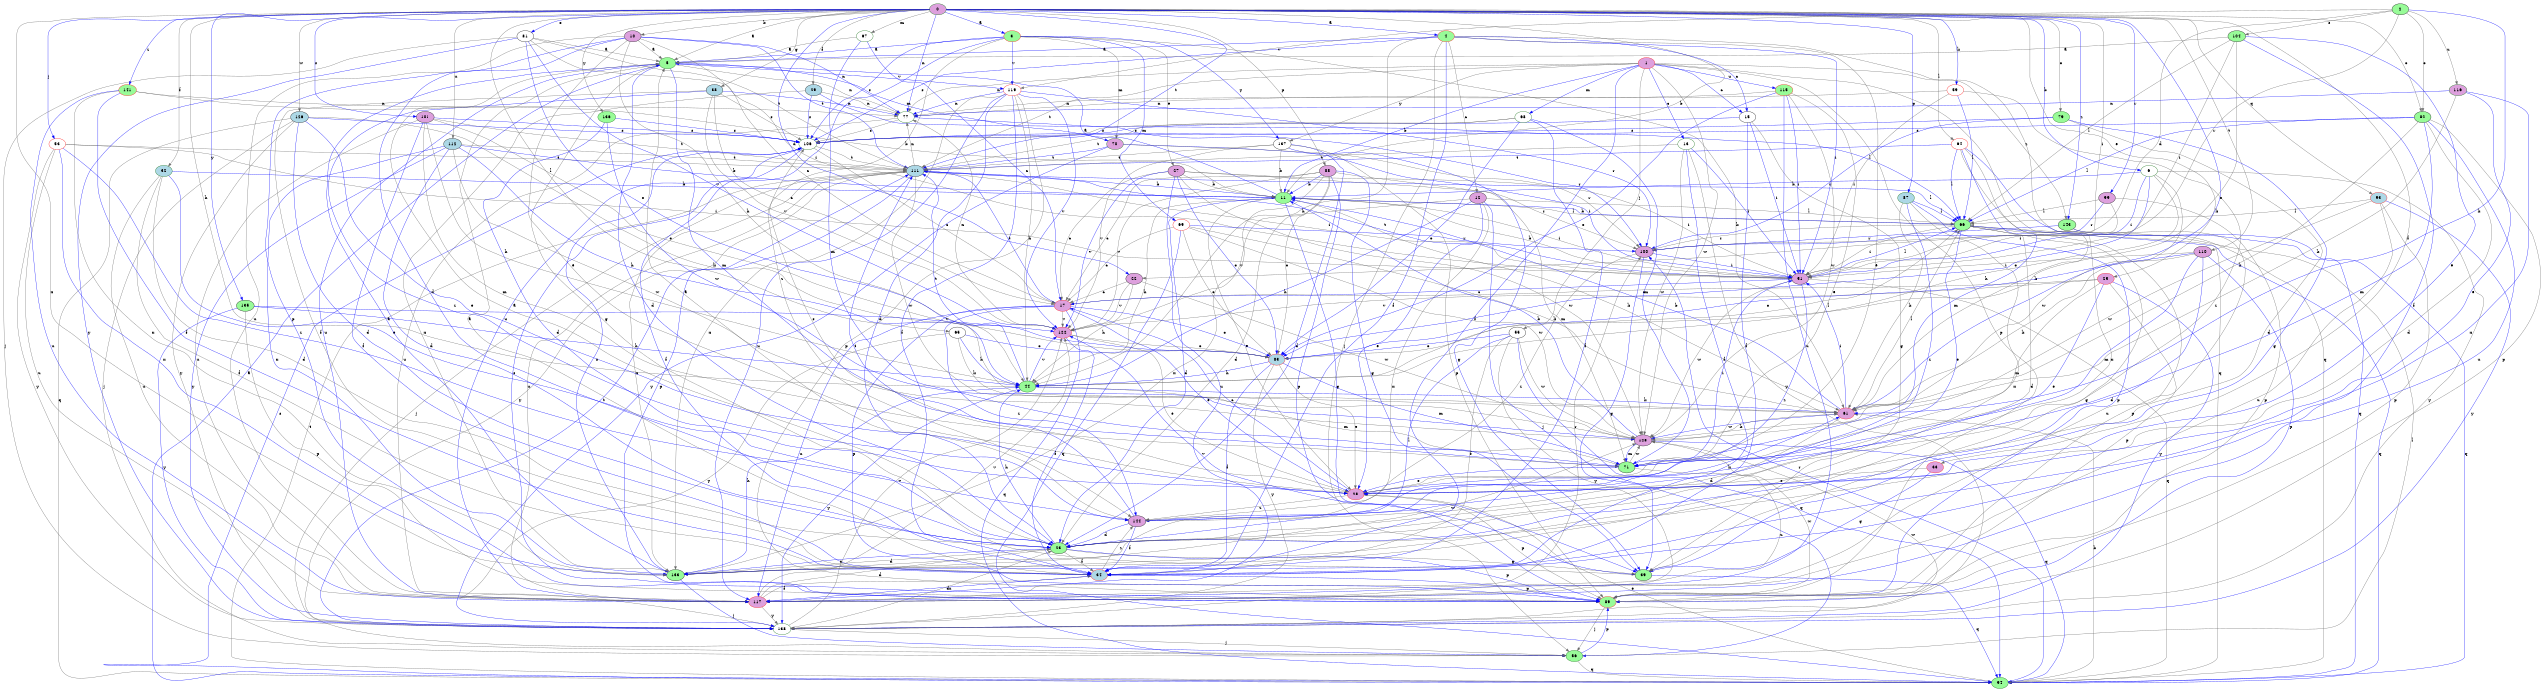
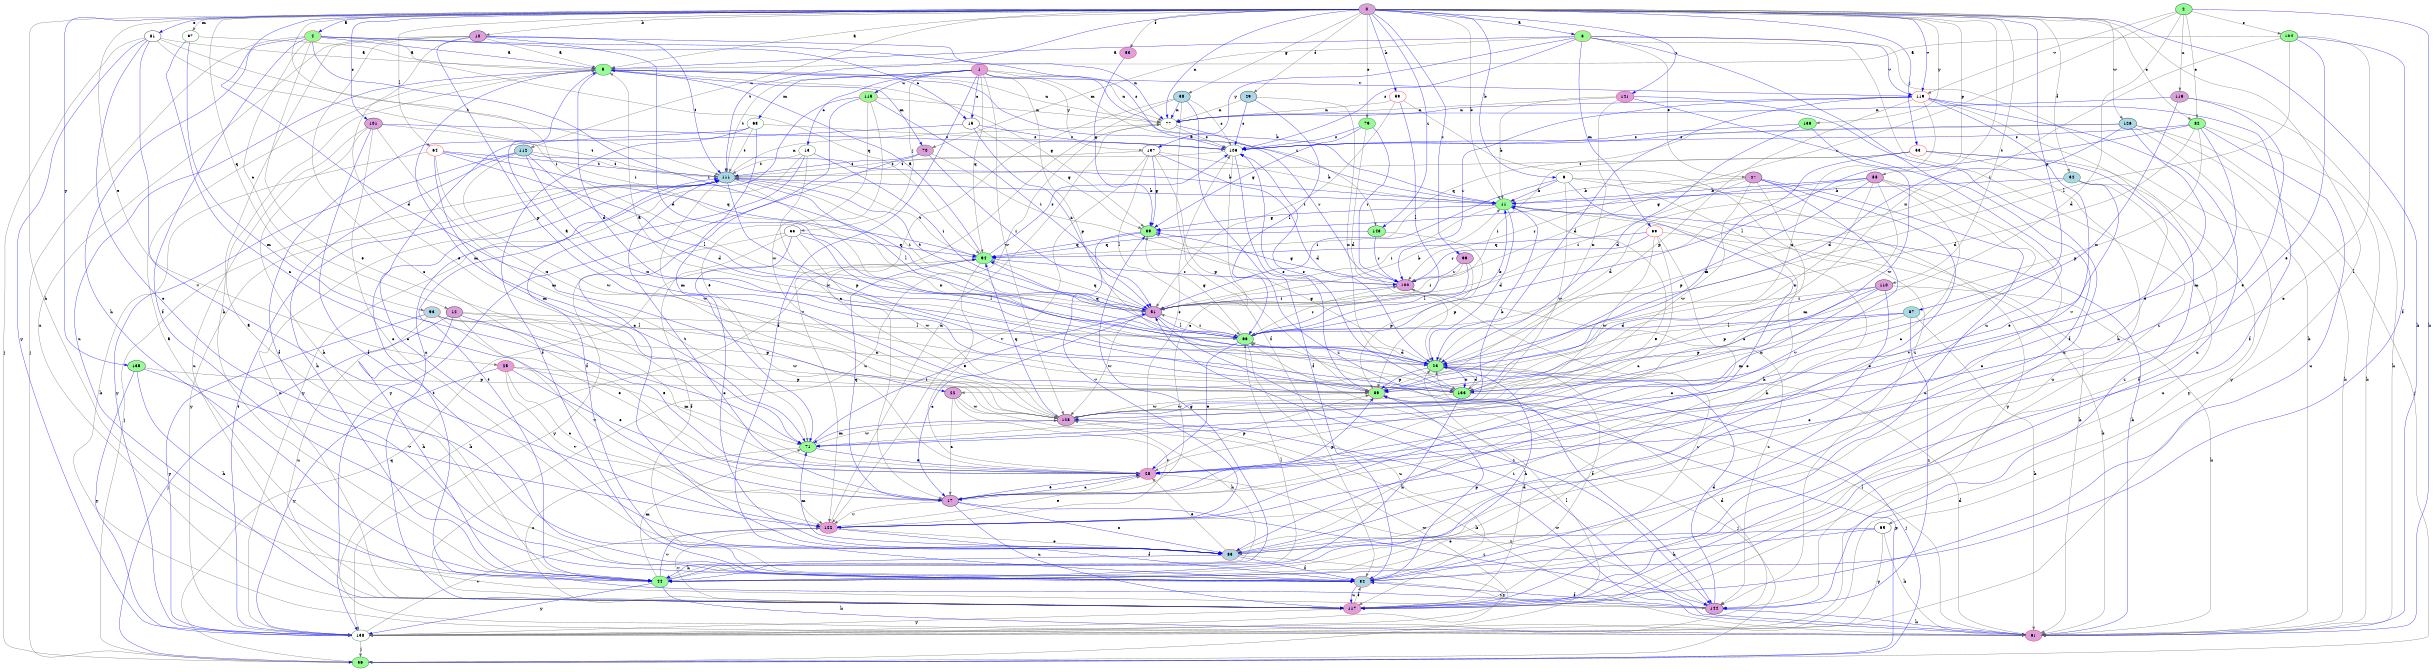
none -> (1680, 12)
(128, 90) -> (1625, 97)
(2039, 211) -> (1373, 307)
(1572, 214) -> (1133, 268)
(1260, 216) -> (195, 389)
(1063, 306) -> (950, 501)
(1745, 481) -> (715, 455)
none -> (1258, 500)
(2095, 548) -> (471, 447)
